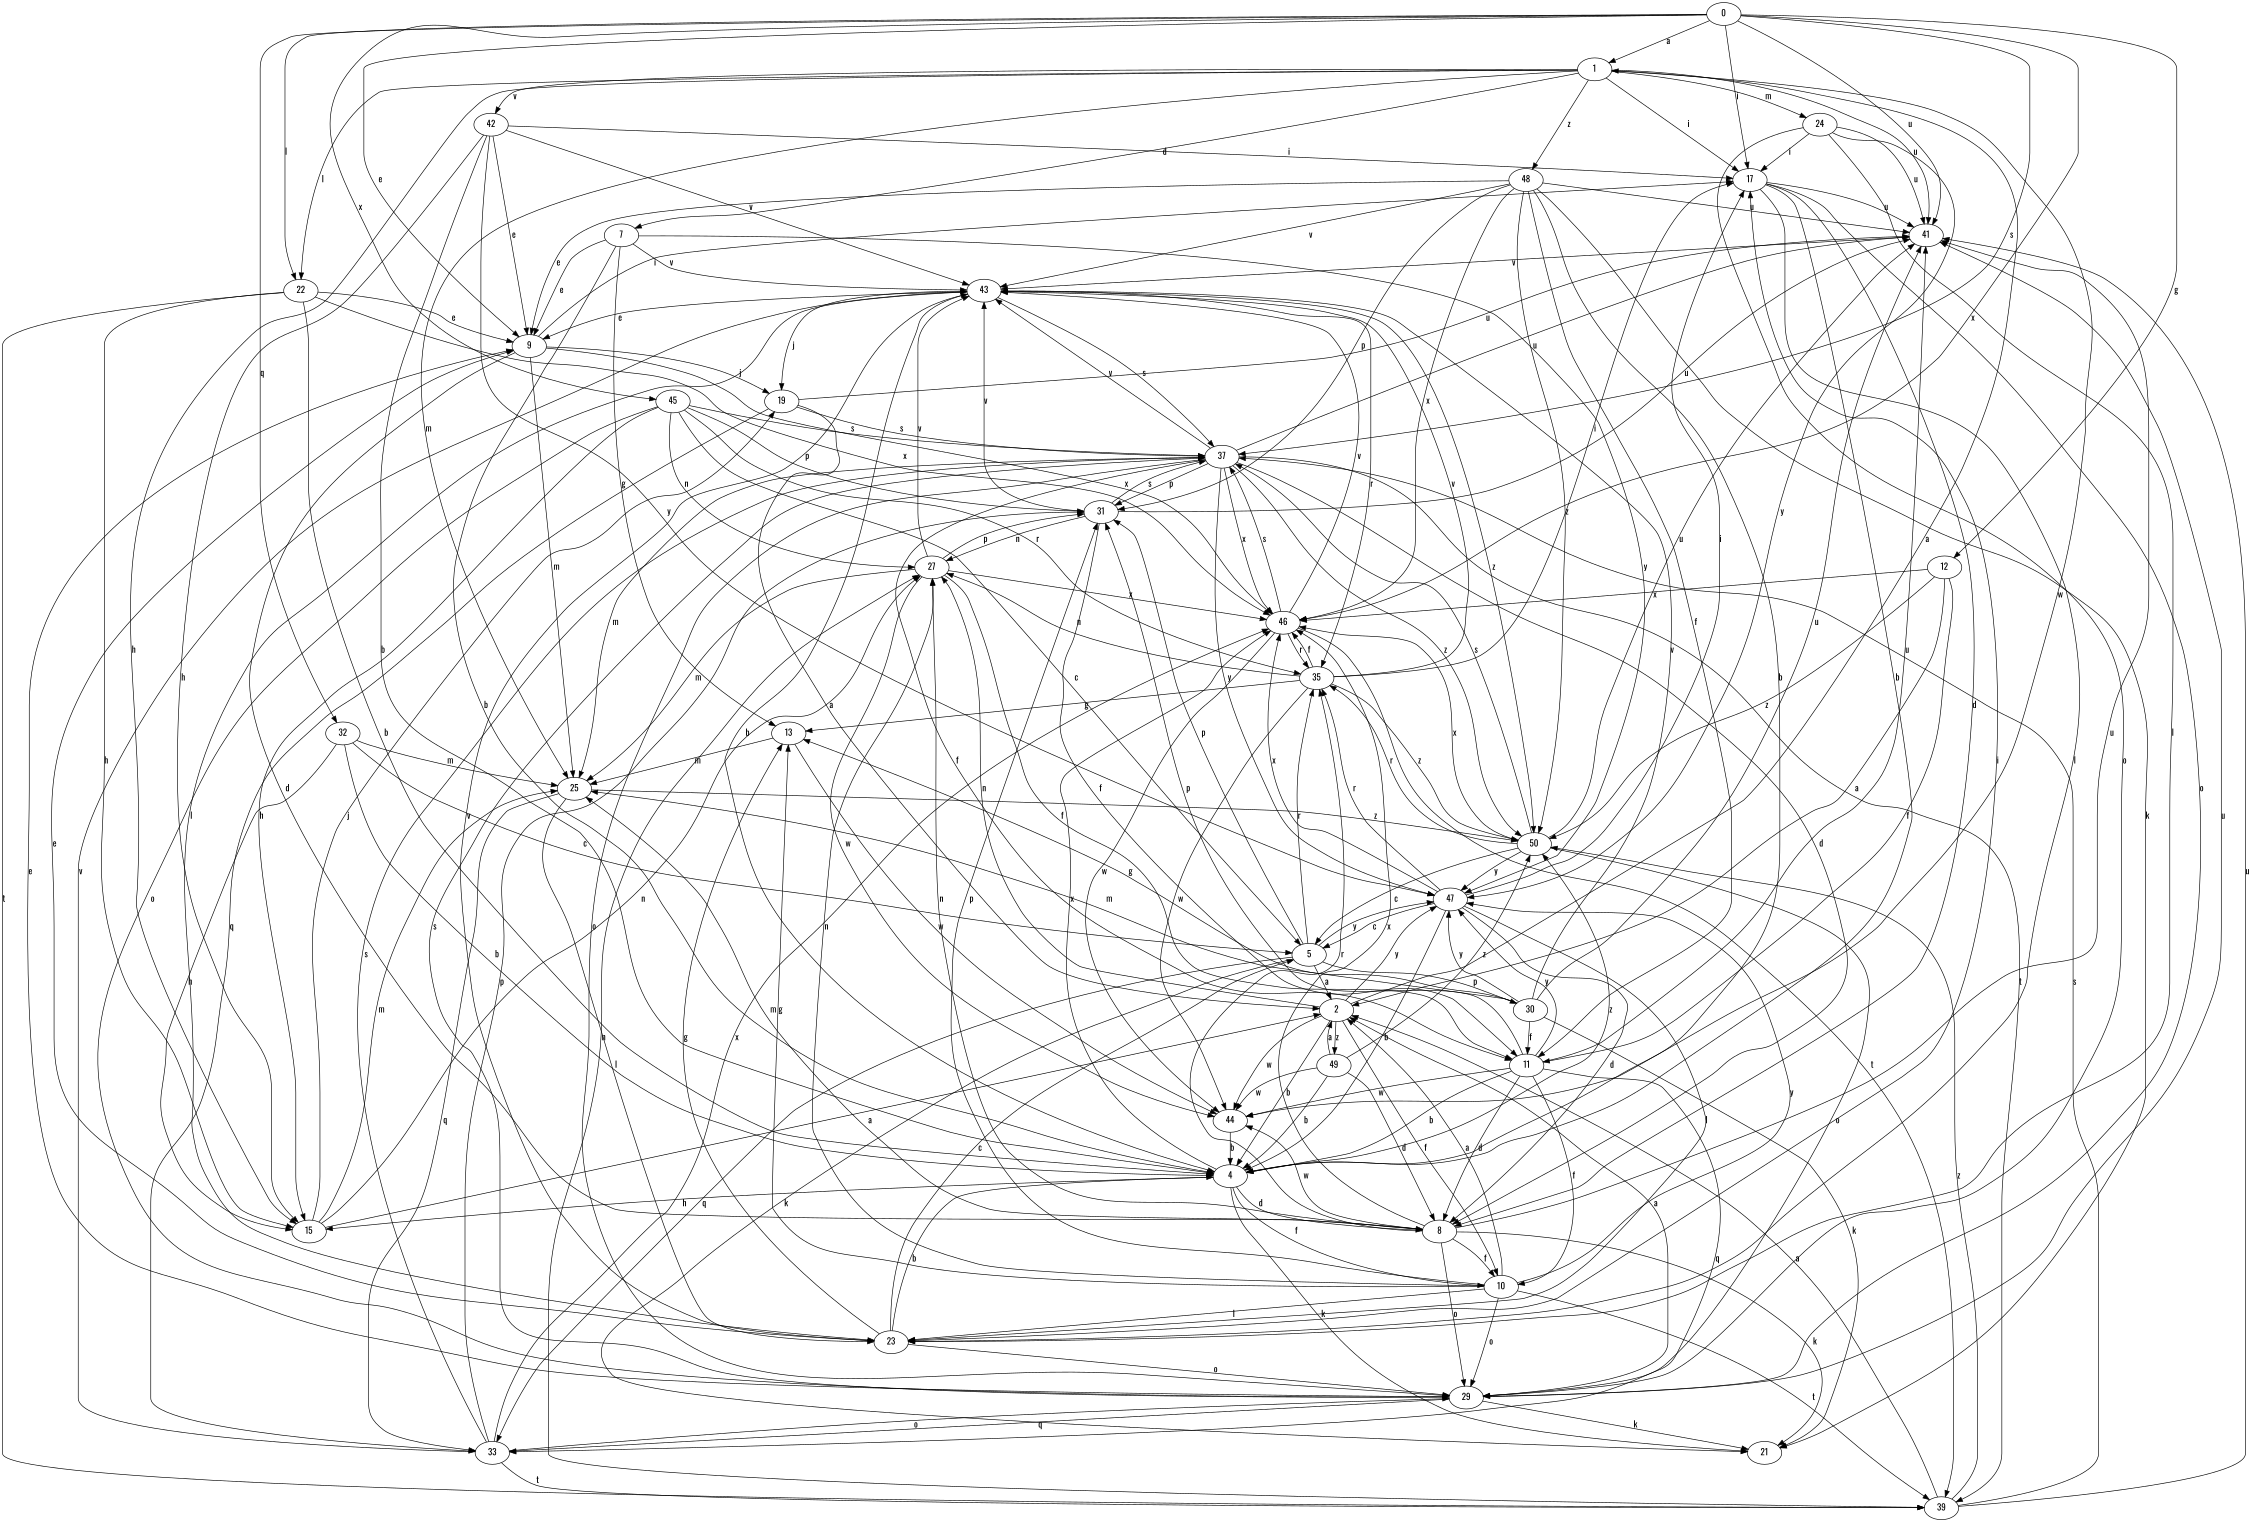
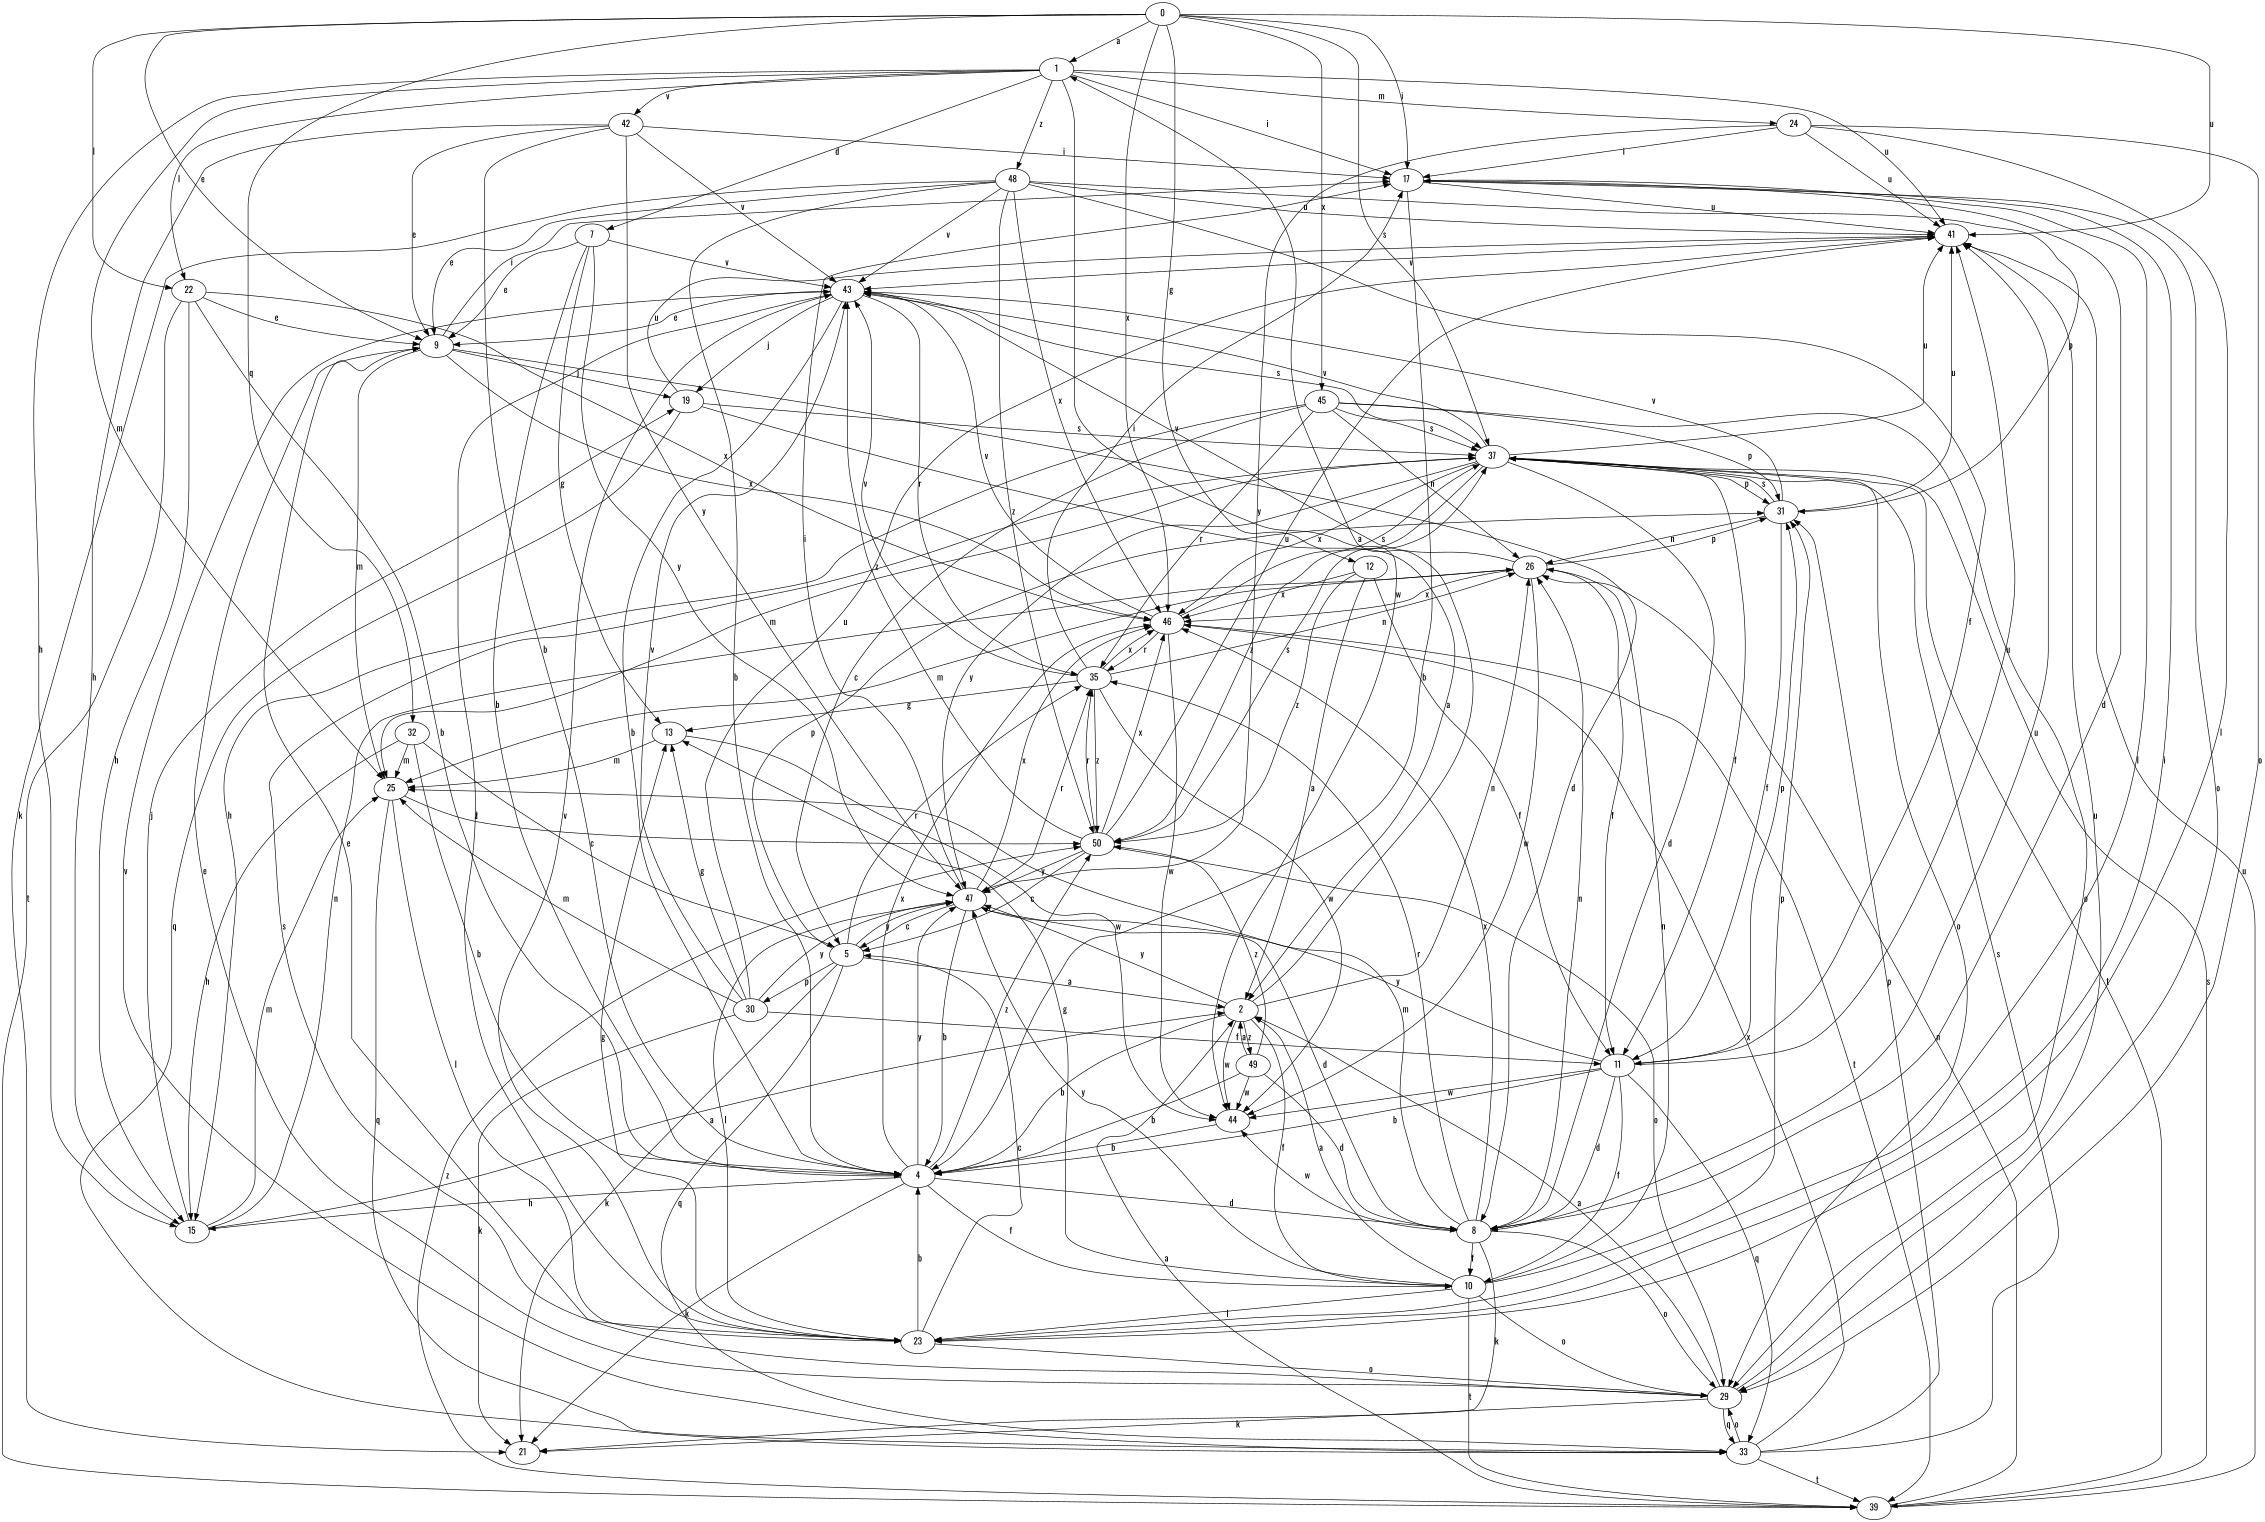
(1417, 362) -> (890, 608)
(932, 567) -> (1530, 567)
(1309, 650) -> (1130, 650)
none -> (918, 1031)
